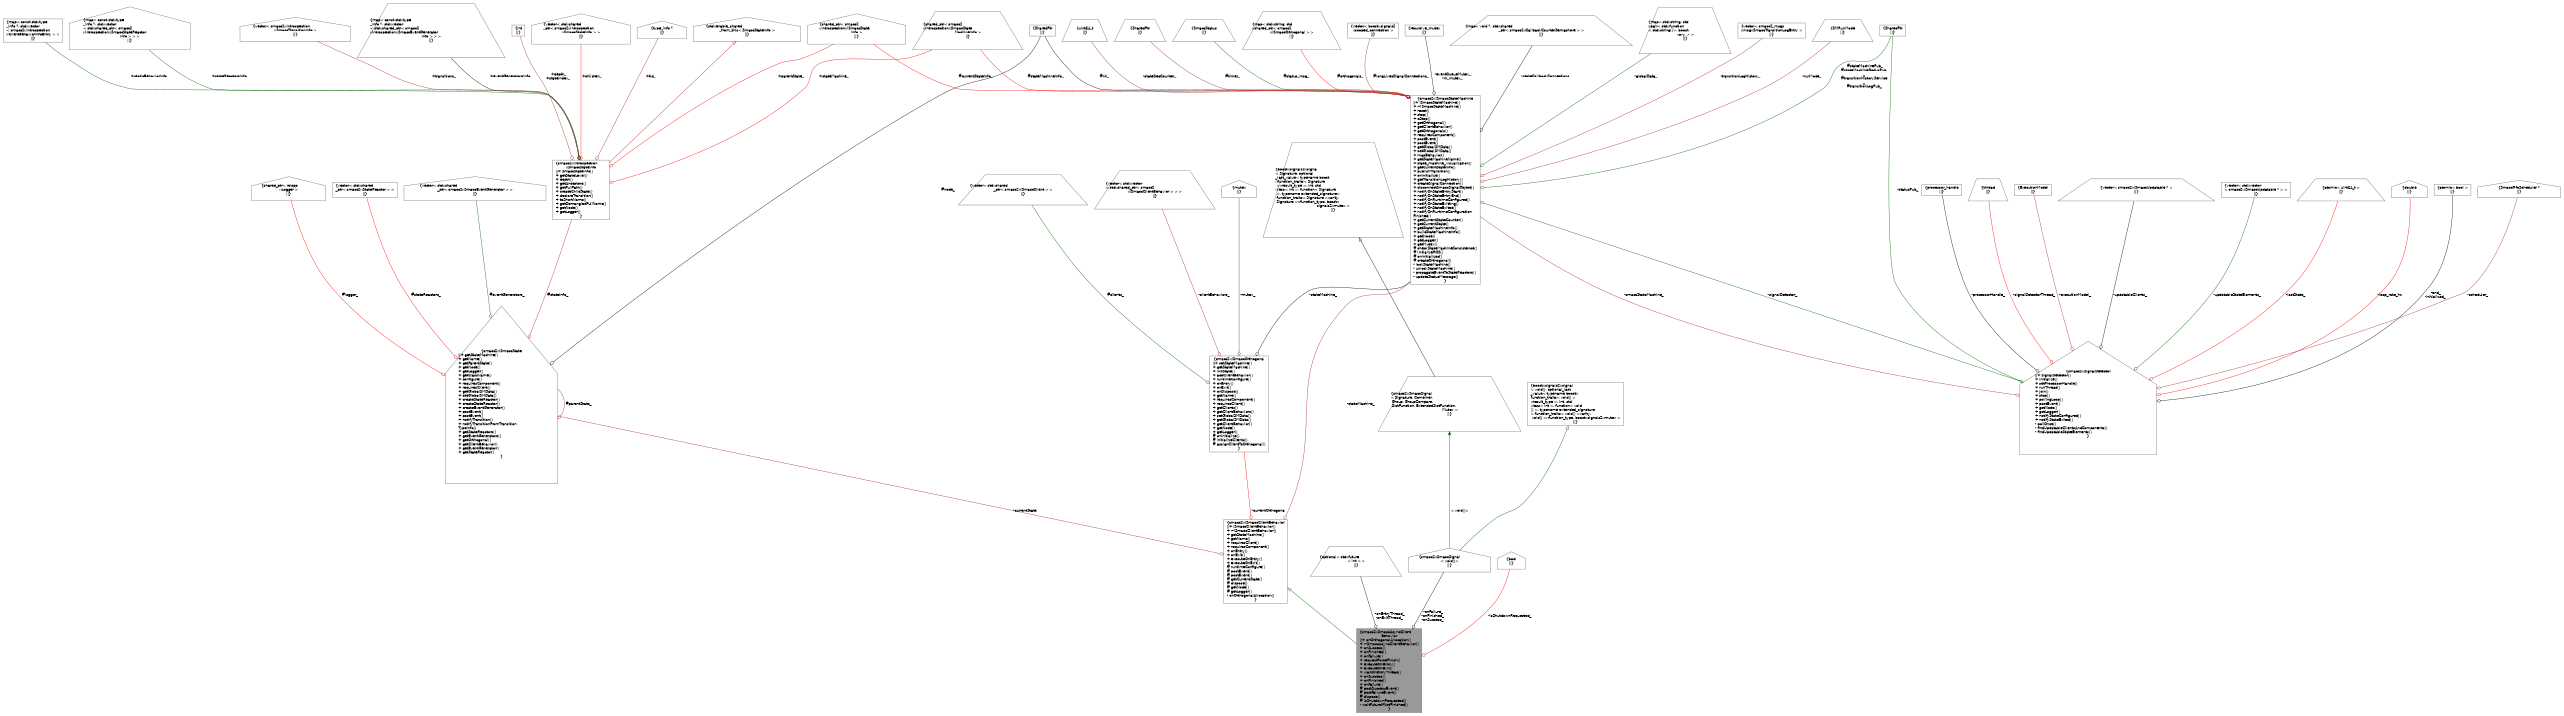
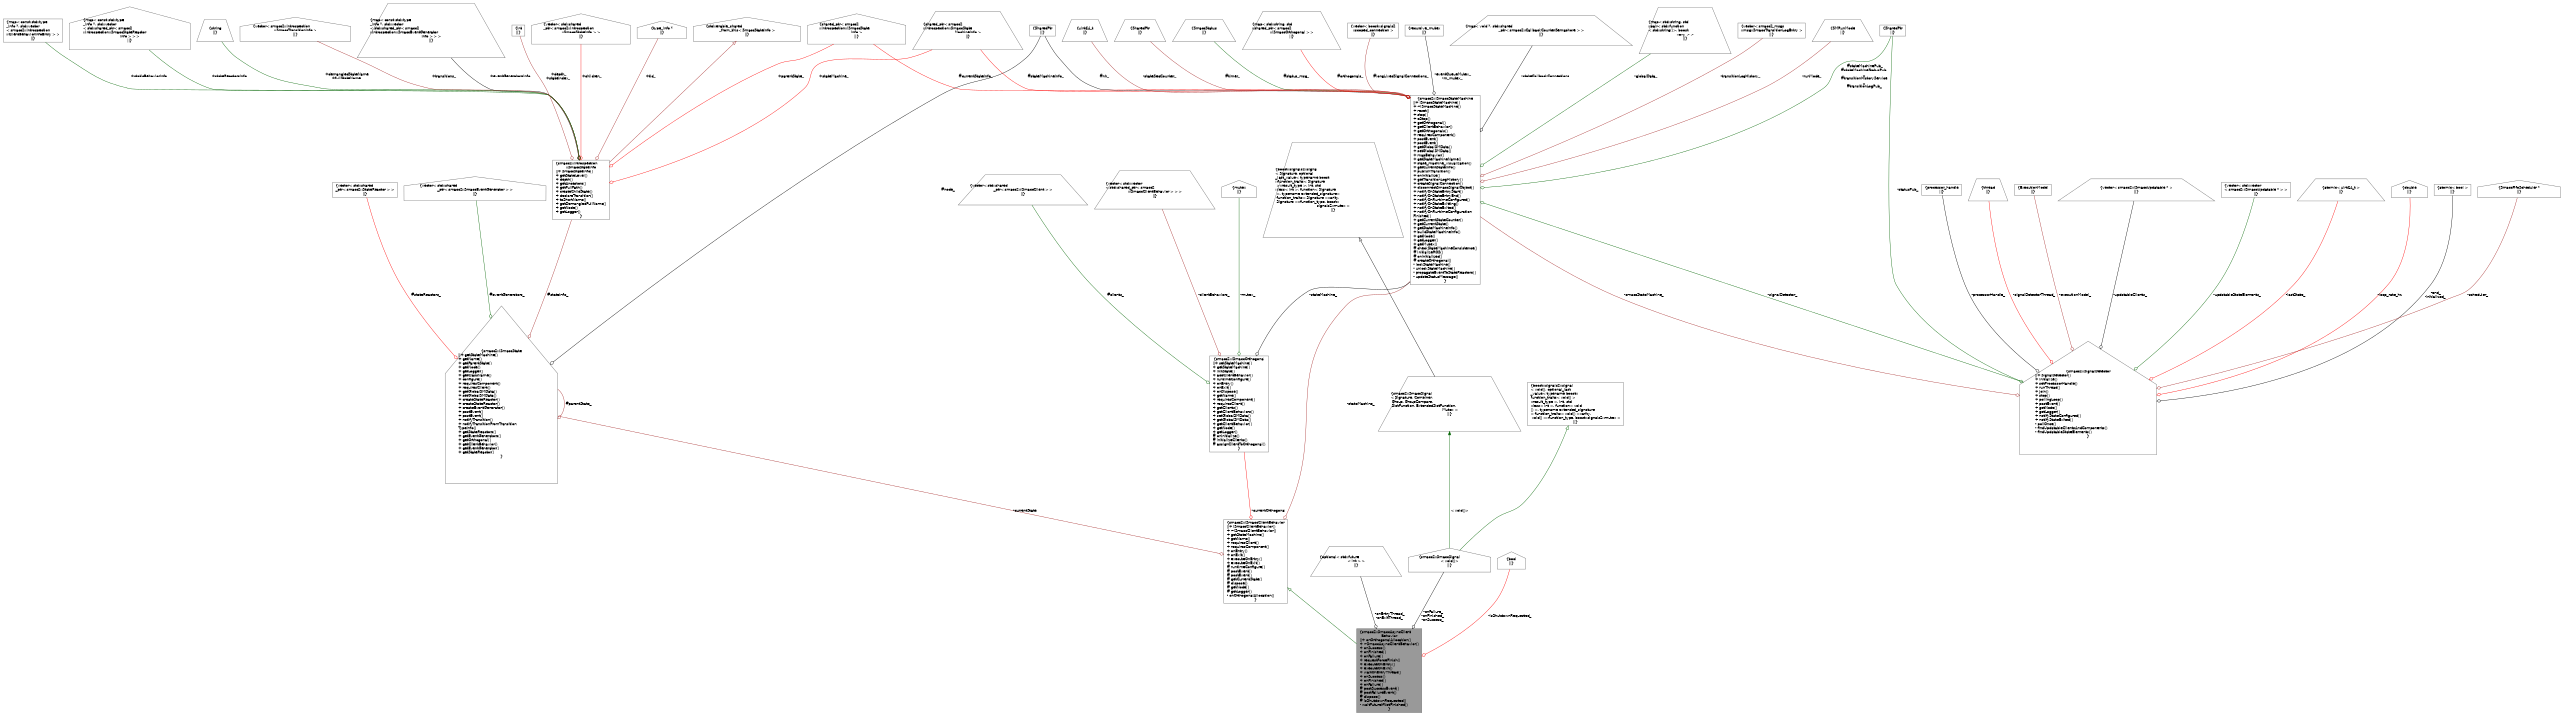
none -> (215, 31)
(289, 190) -> none
